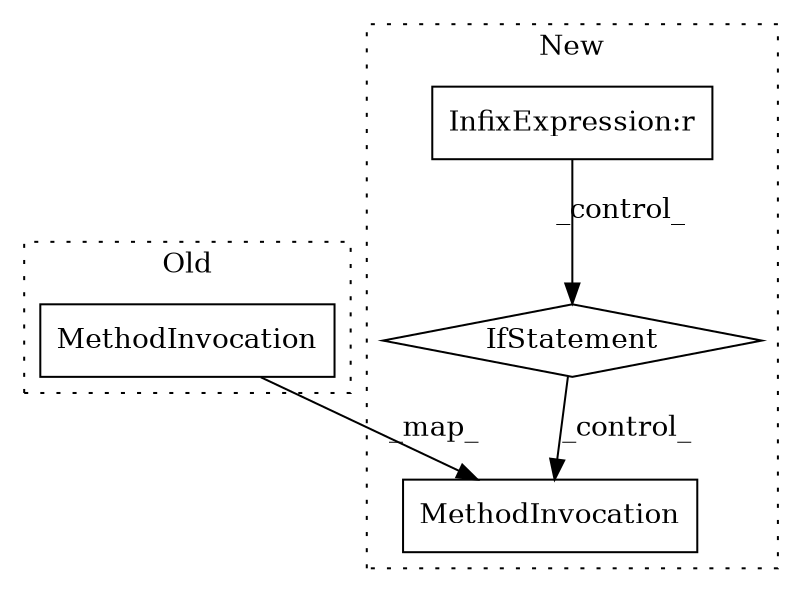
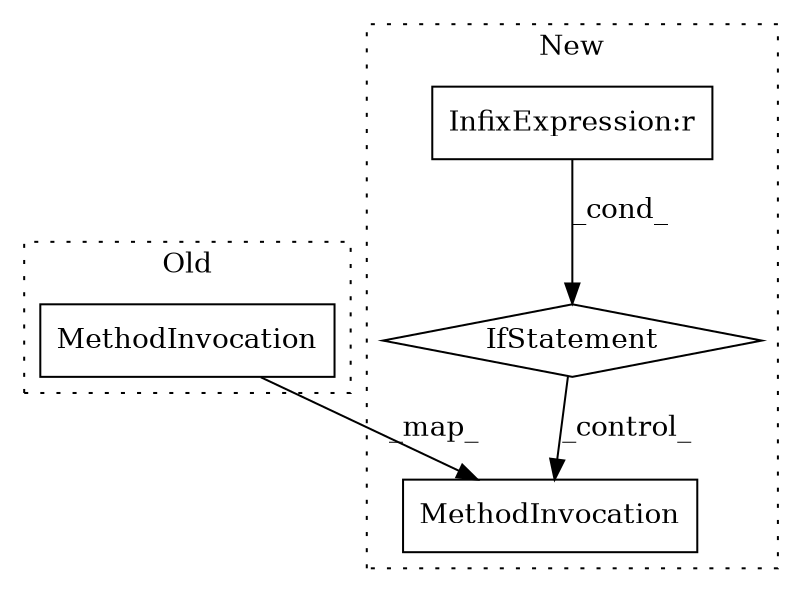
(621, 211) -> (621, 211)
